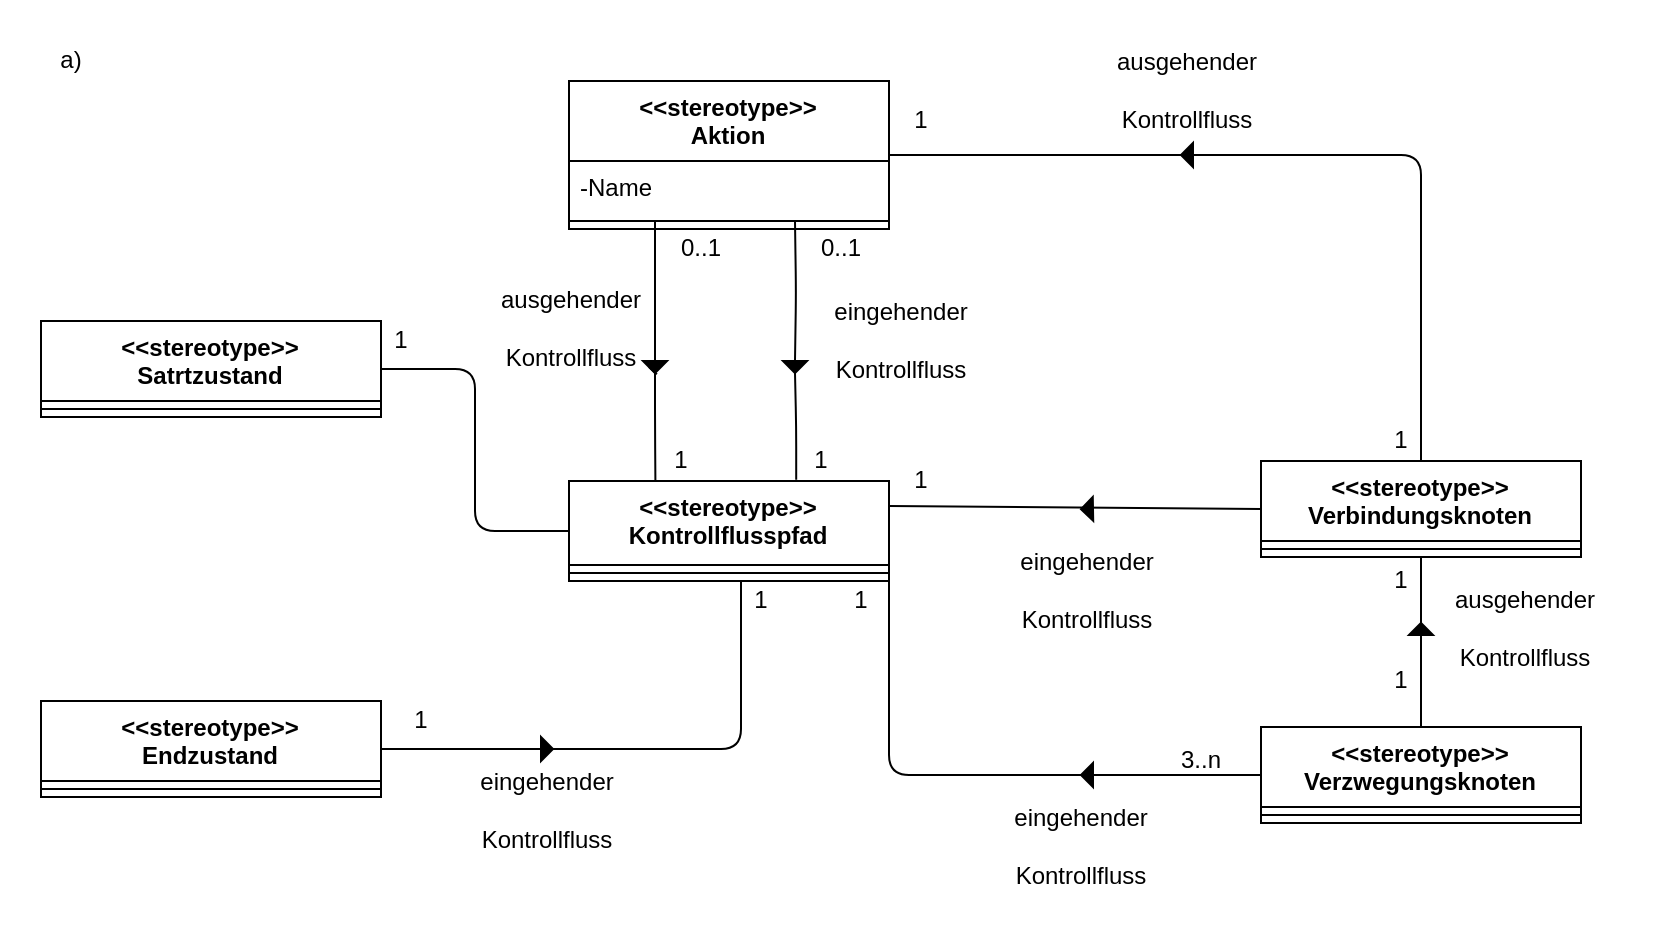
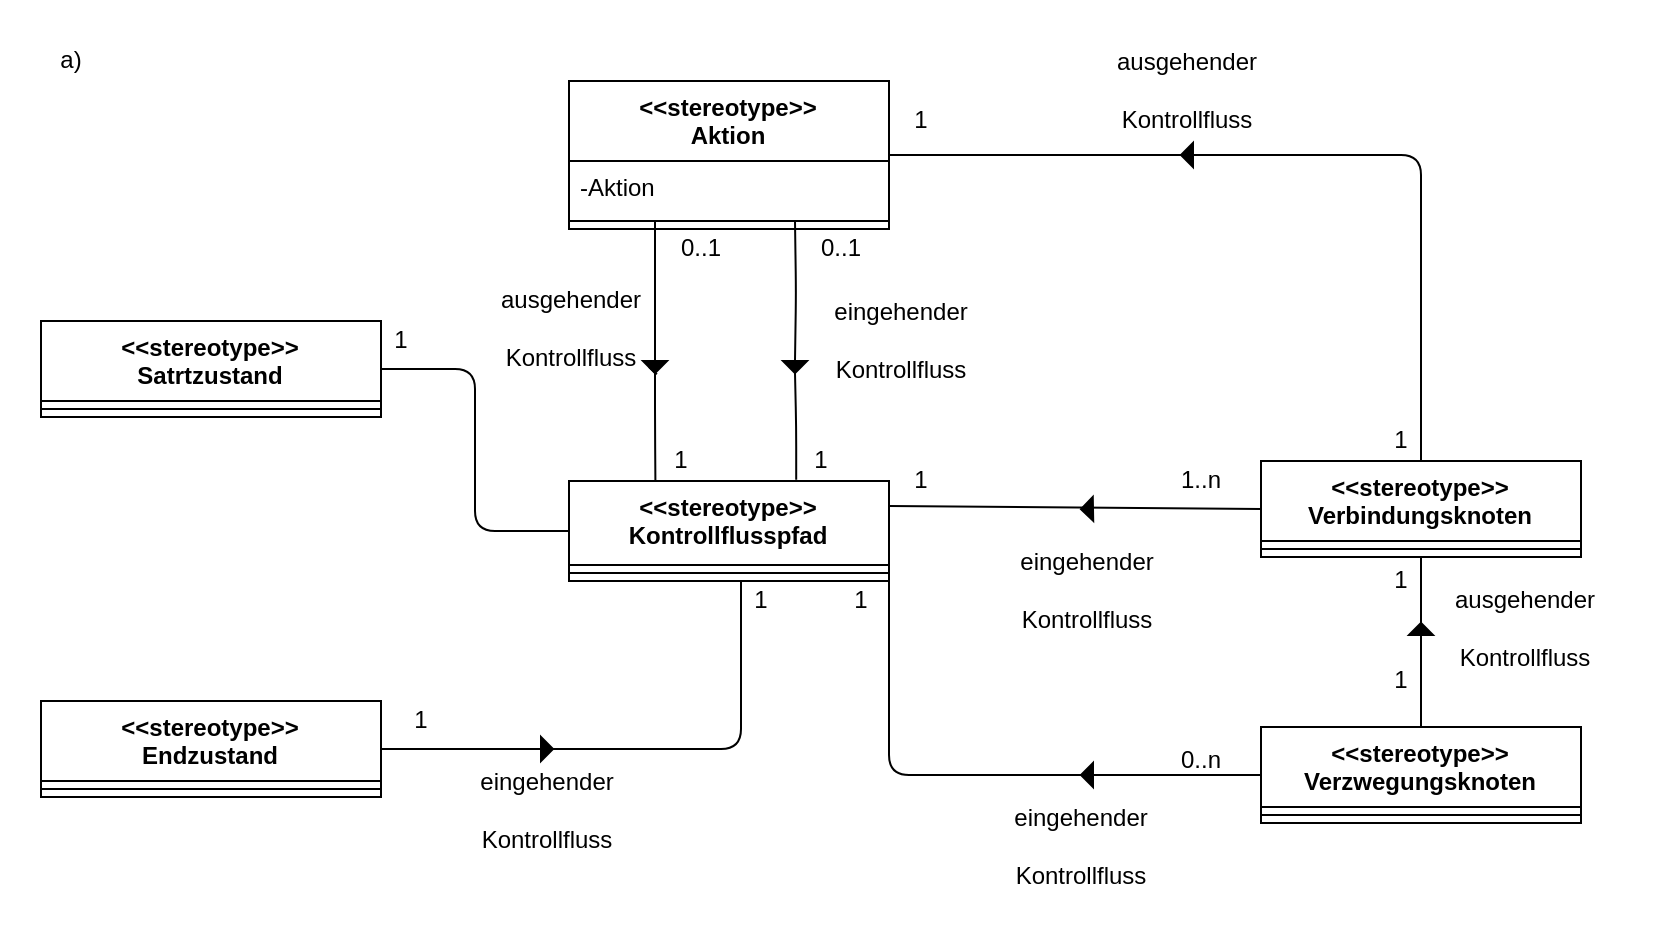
(614, 188) -> (624, 188)
none -> (1201, 481)
(1202, 761) -> (1202, 761)
